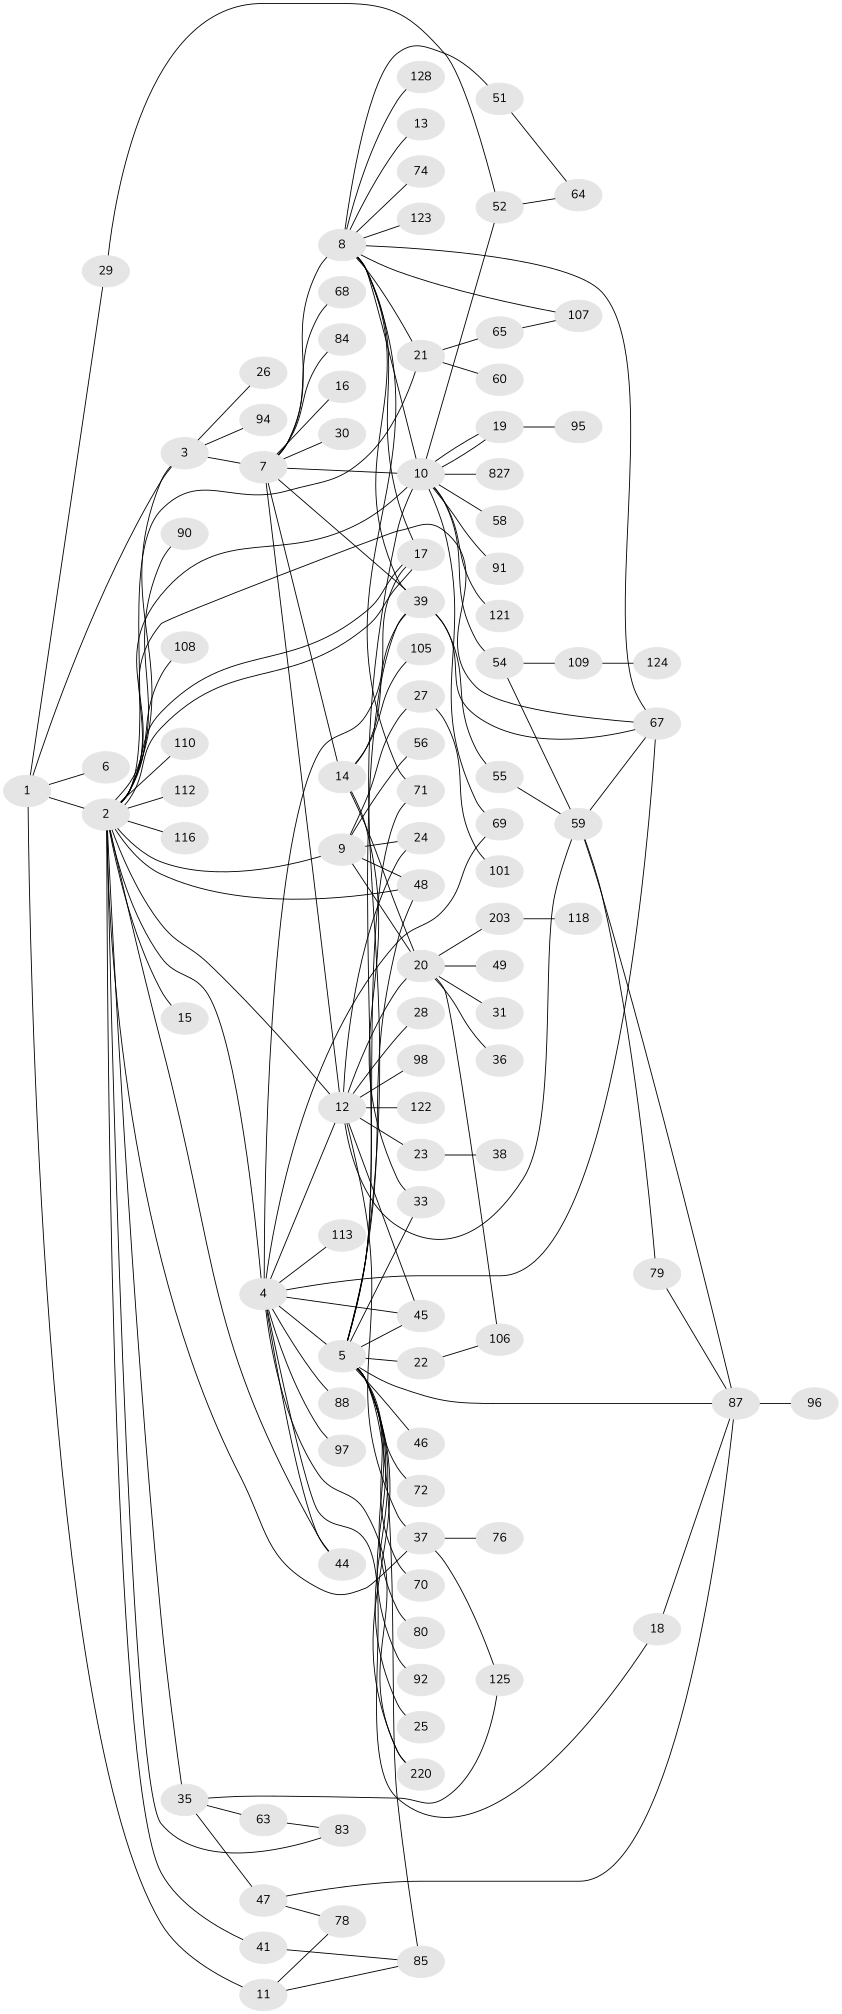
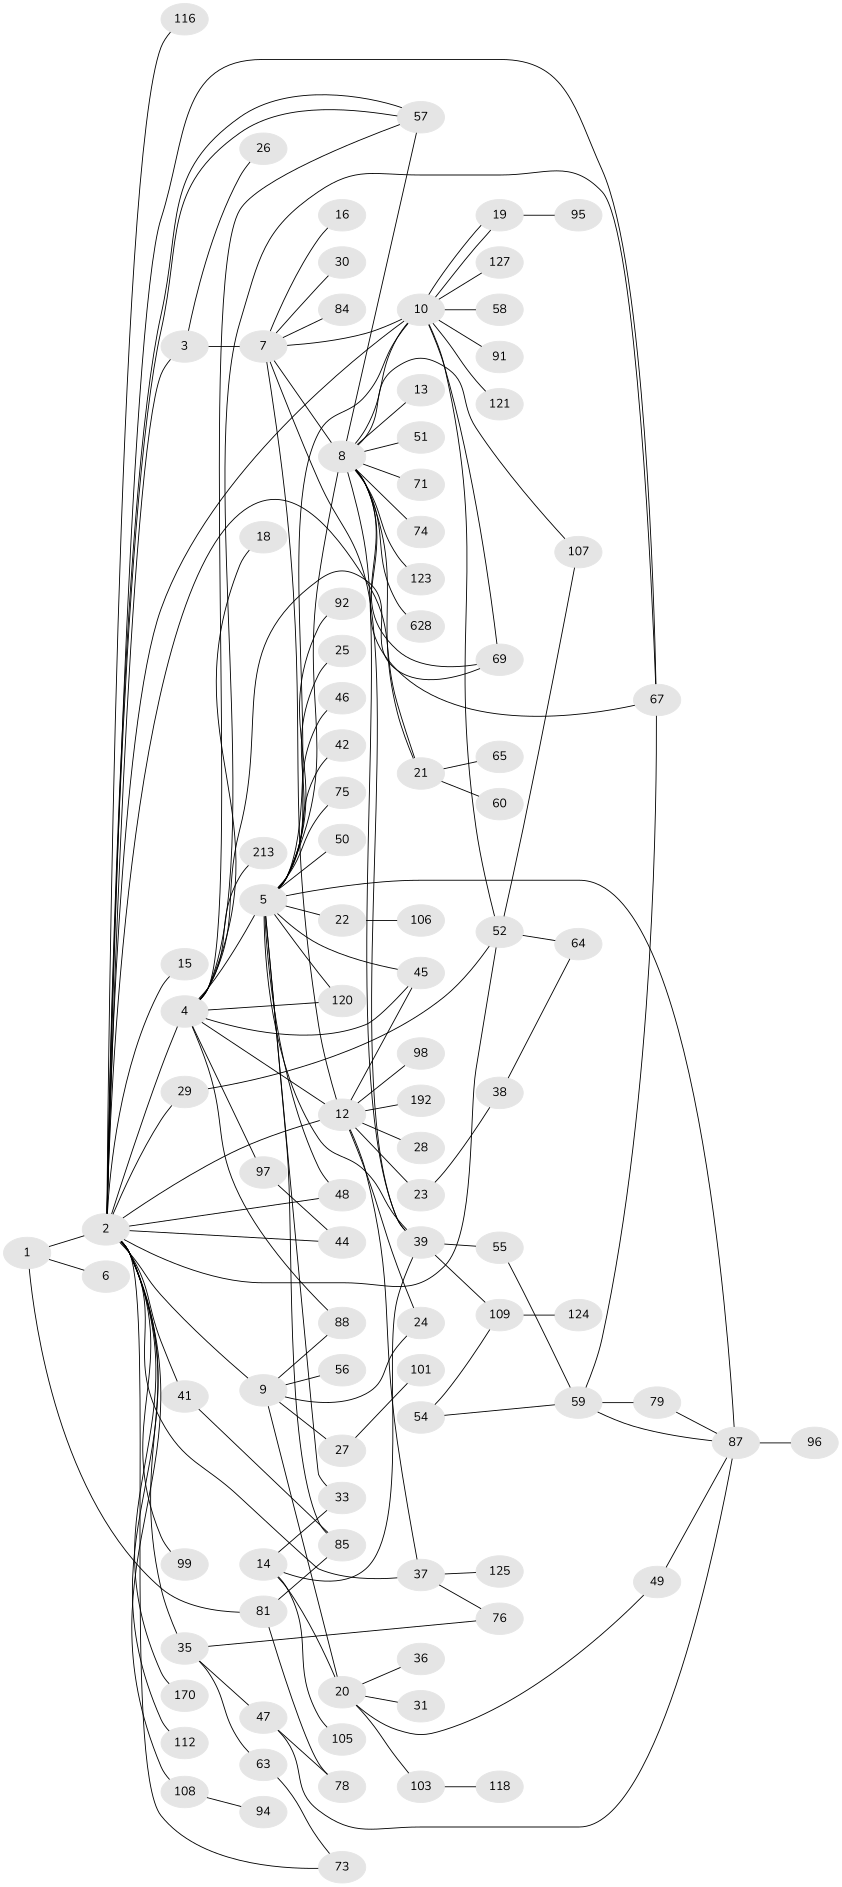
(421, 77) -> (421, 626)
(539, 147) -> (539, 1018)
(342, 292) -> none
(539, 324) -> (541, 742)
(224, 437) -> (224, 1802)
(500, 474) -> (500, 262)
(67, 531) -> (139, 1158)
(185, 534) -> (185, 1564)
(421, 555) -> (421, 117)
(459, 569) -> none
(93, 617) -> none
(303, 622) -> none
none -> (393, 645)
(499, 728) -> (460, 1279)
(185, 744) -> (185, 1696)
(382, 868) -> (302, 1358)
(500, 919) -> (421, 1787)
(363, 1053) -> none
(372, 1070) -> (314, 672)
(421, 1108) -> (421, 1101)
(536, 1144) -> none
(472, 1149) -> none
(342, 1236) -> (263, 853)
none -> (441, 1269)
(295, 1458) -> (303, 1207)
(421, 1491) -> (342, 746)
(697, 1516) -> (696, 1513)
(421, 1586) -> (342, 793)
(421, 1633) -> (342, 840)
(421, 1774) -> (342, 1001)
(386, 1798) -> (342, 1634)
(342, 1830) -> (342, 1867)
(263, 1995) -> (263, 1612)
